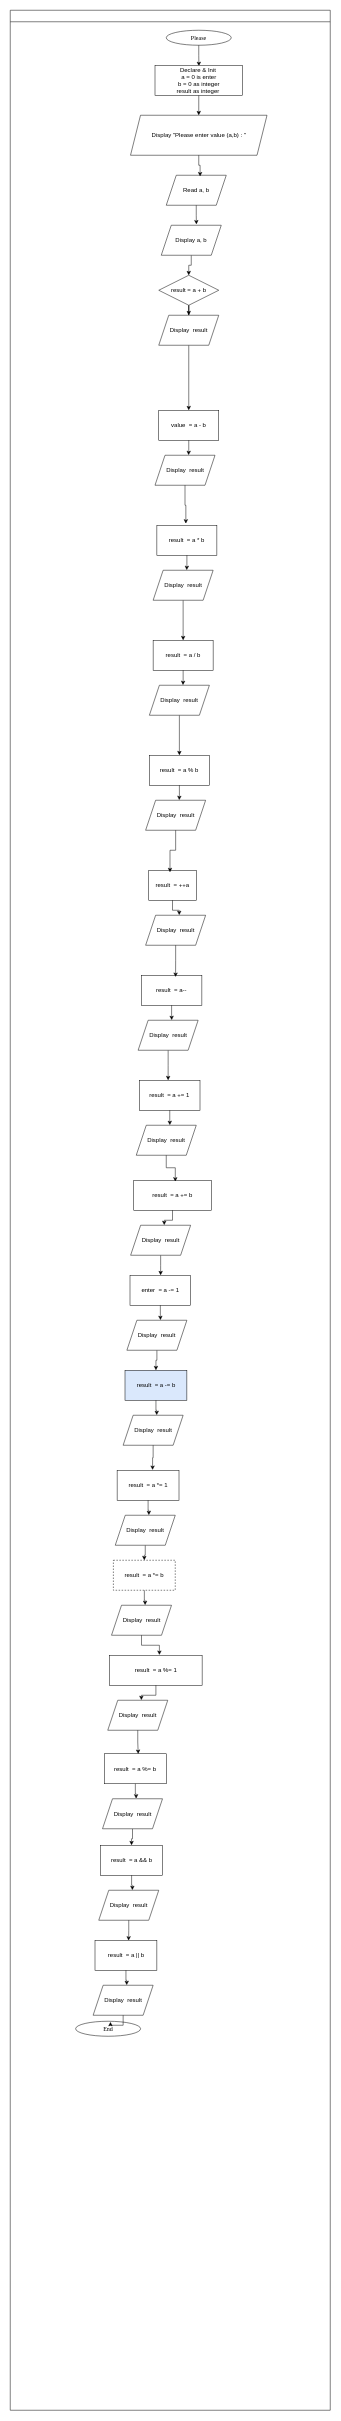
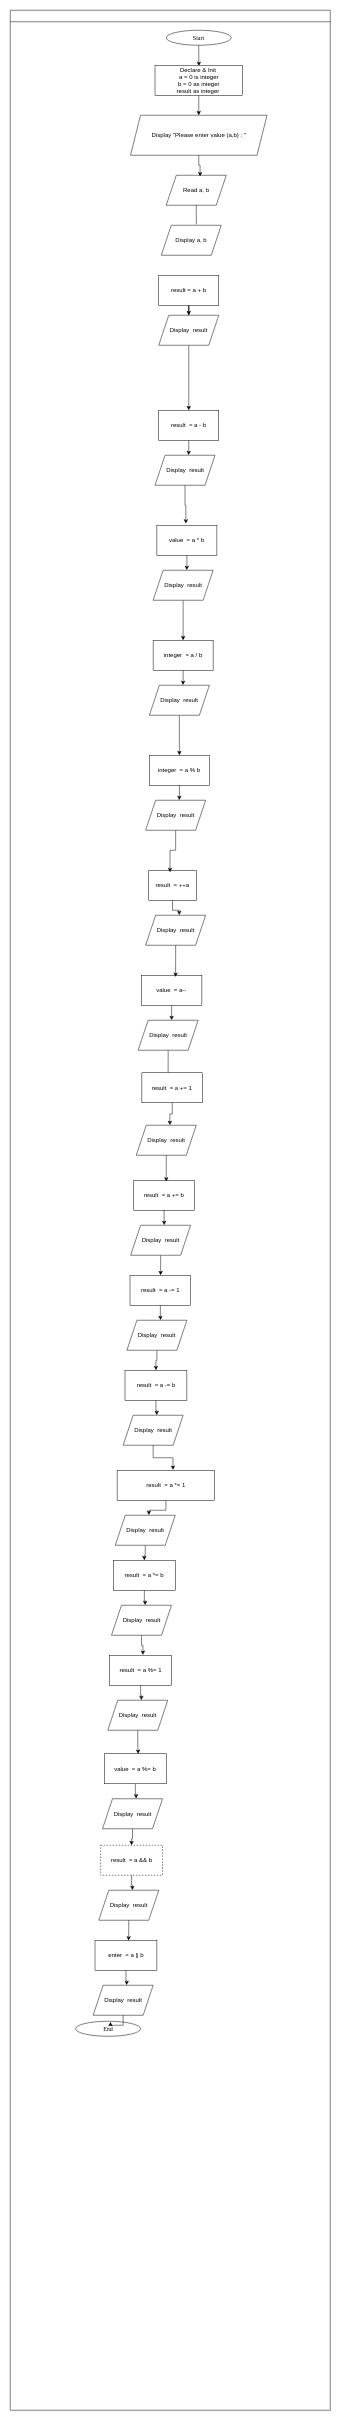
(199, 38) -> (199, 38)
(199, 80) -> (199, 80)
(196, 219) -> (196, 221)
(189, 270) -> none
(189, 290) -> (189, 290)
(189, 425) -> (189, 425)
(187, 540) -> (187, 540)
(183, 655) -> (183, 655)
(179, 770) -> (179, 770)
(172, 990) -> (172, 990)
(170, 1095) -> (172, 1088)
(173, 1195) -> (164, 1195)
(161, 1290) -> (161, 1290)
(156, 1385) -> (156, 1385)
(148, 1485) -> (166, 1485)
(144, 1575) -> (144, 1575)
(156, 1670) -> (141, 1670)
(135, 1769) -> (135, 1769)
(132, 1860) -> (132, 1860)
(126, 1955) -> (126, 1955)
